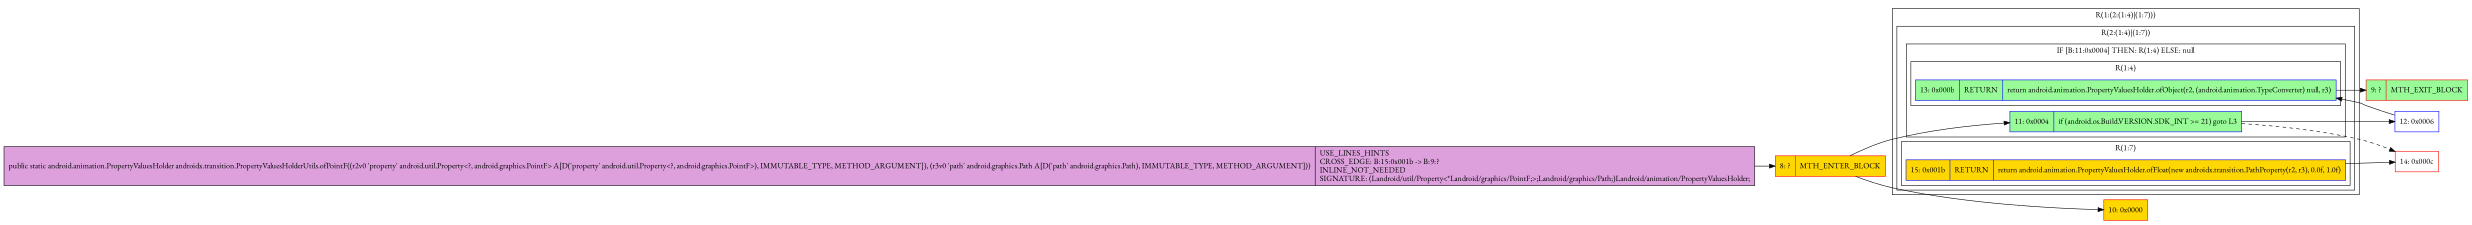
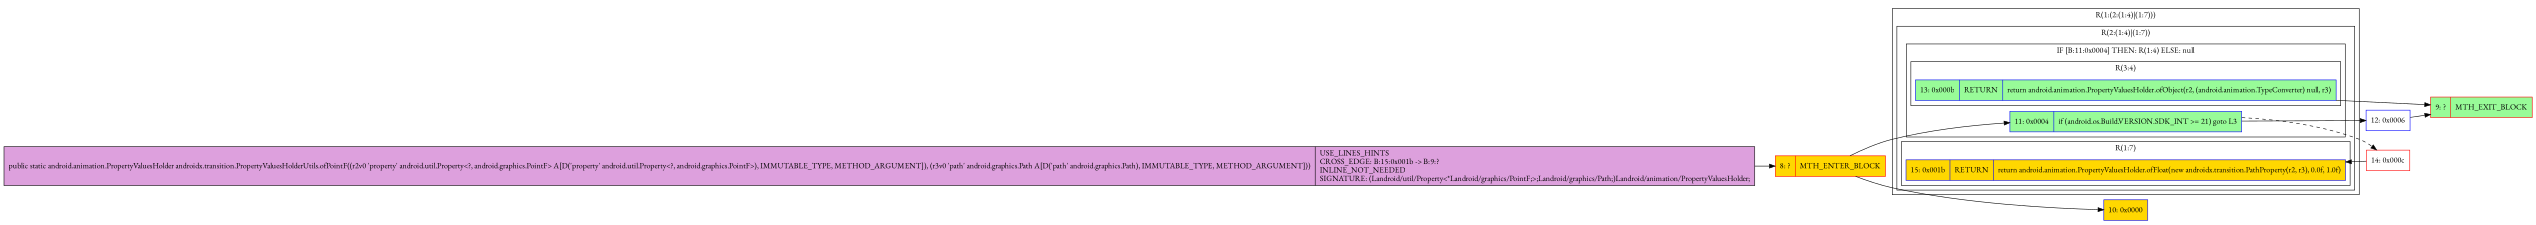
(2126, 68) -> (2126, 68)
(2368, 106) -> (2418, 116)
(2368, 163) -> (2359, 161)
(2126, 210) -> (2126, 210)
